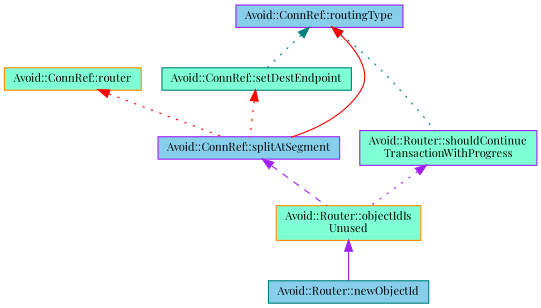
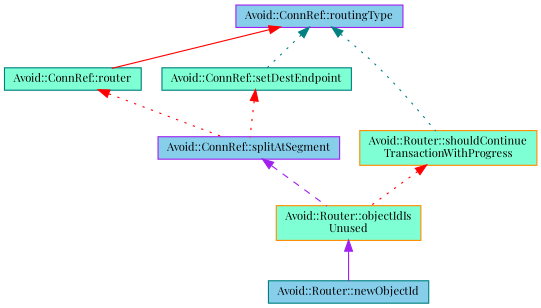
(73, 79) -> (73, 79)
(354, 99) -> (191, 49)
(448, 148) -> (448, 148)
(394, 189) -> (394, 189)
